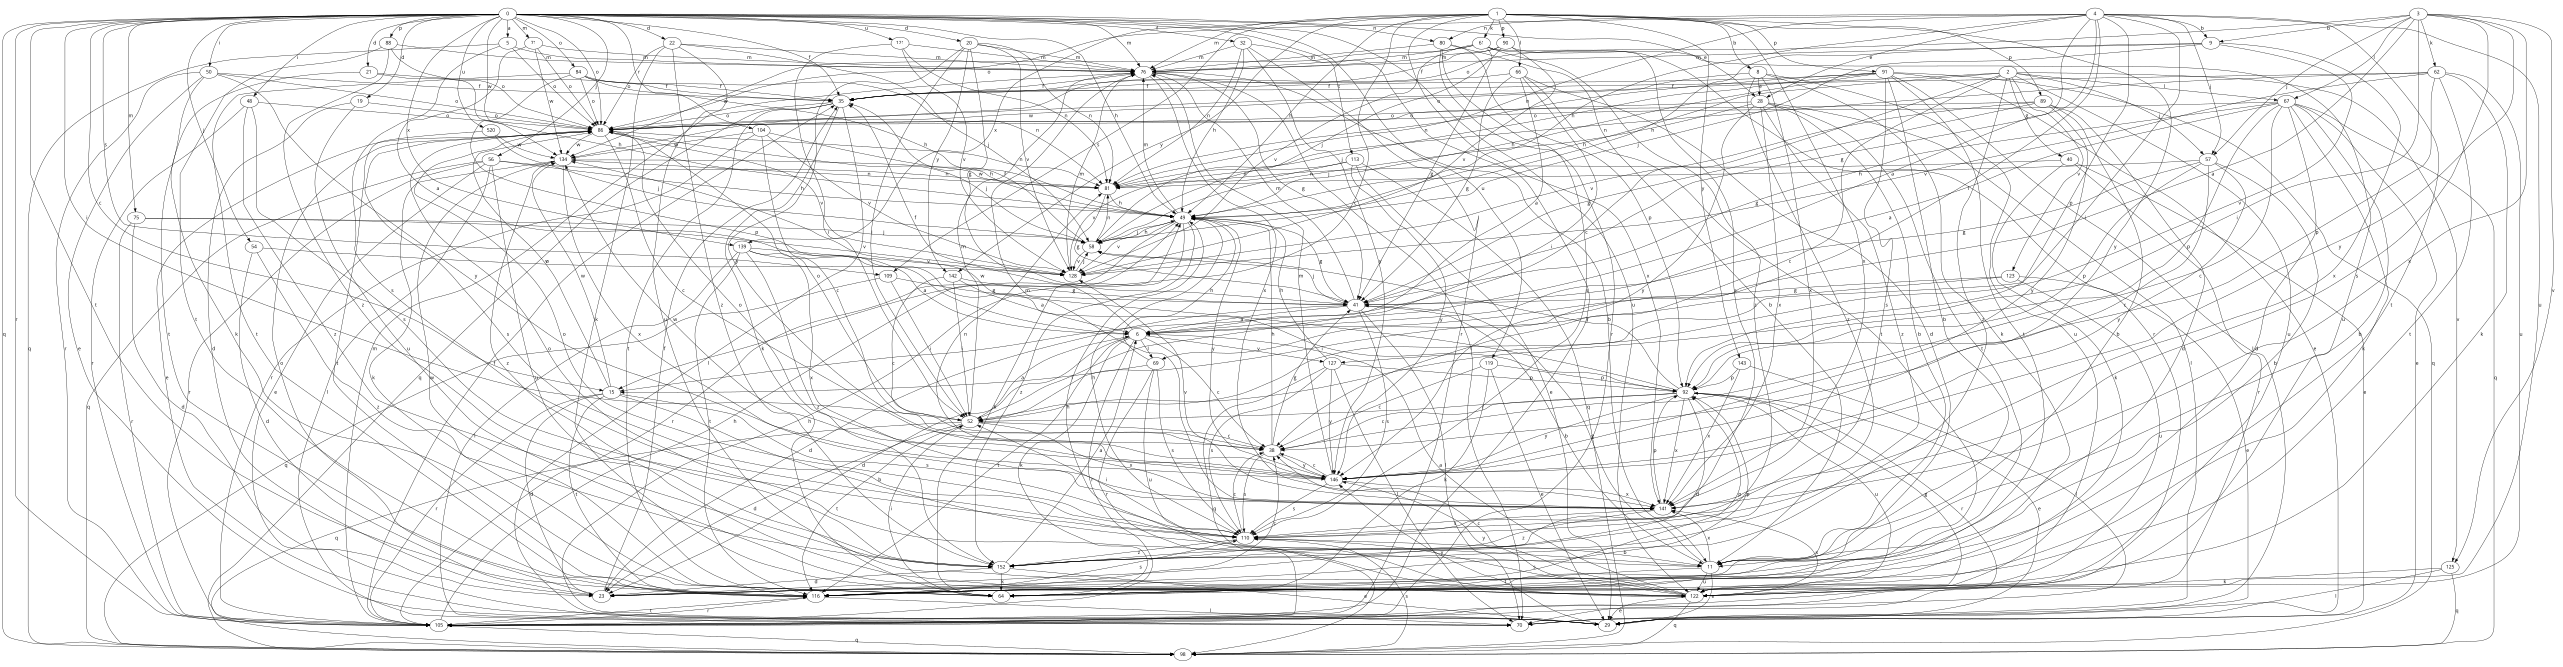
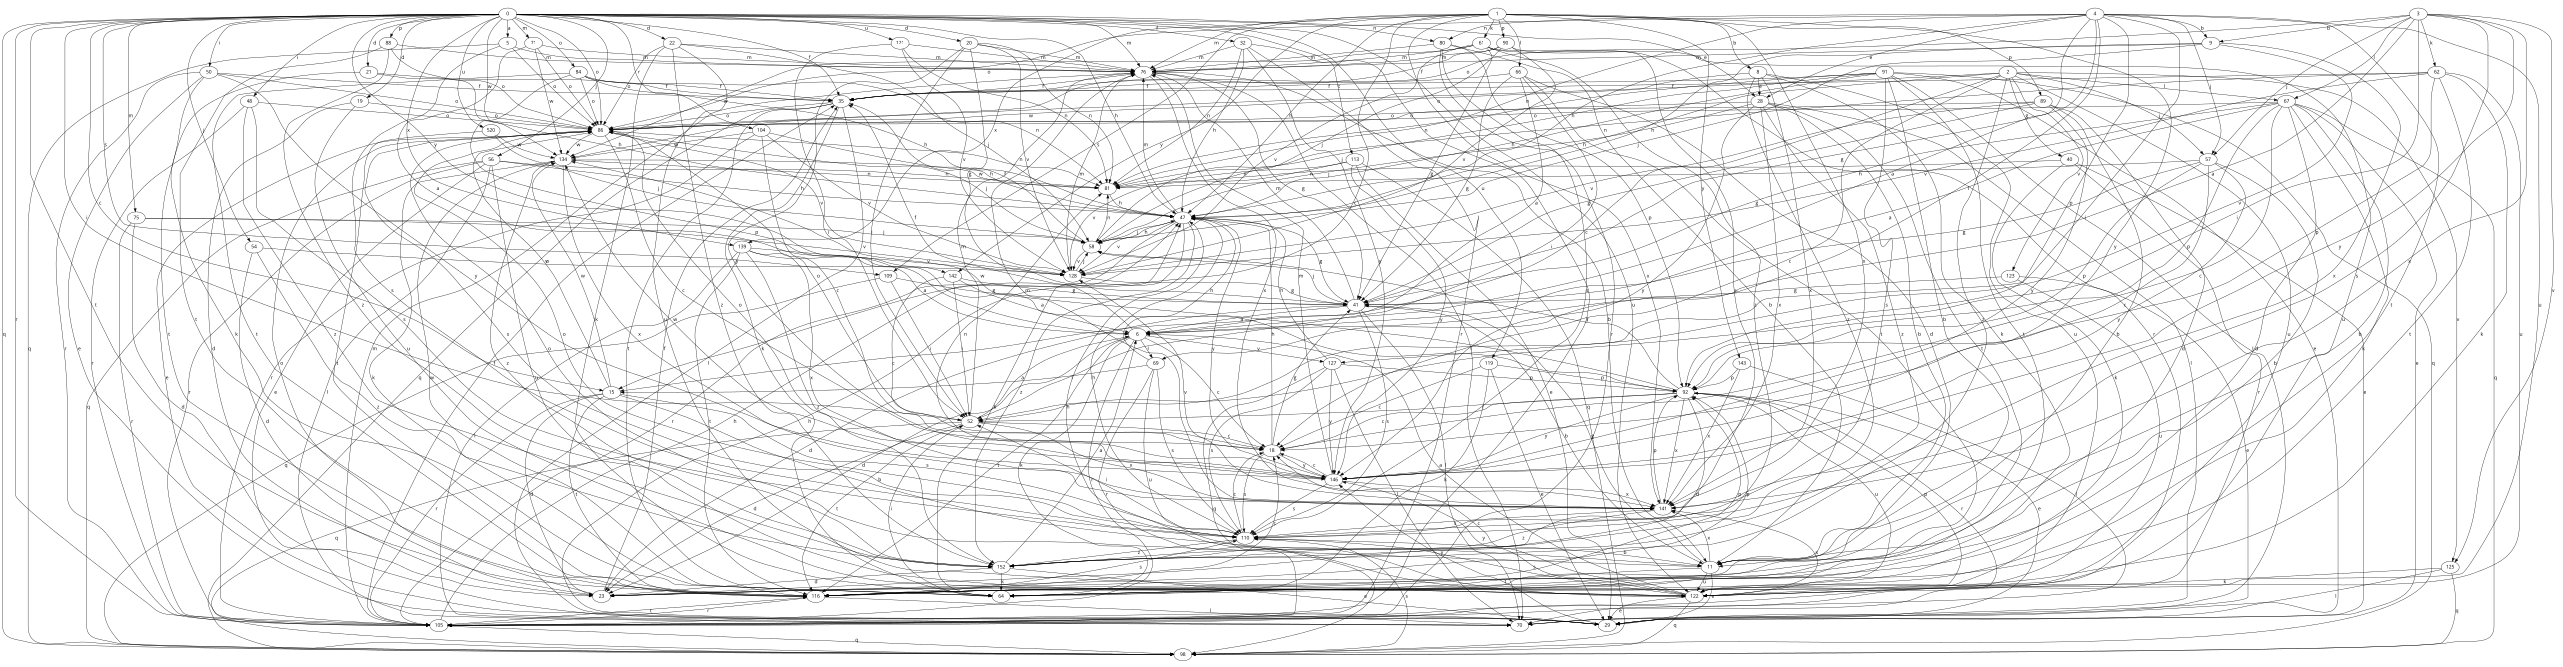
(1753, 28) -> none
(935, 159) -> (541, 201)
(1183, 218) -> (1183, 218)
(1176, 275) -> (1207, 282)
(1564, 321) -> none
(1272, 451) -> (1272, 451)
(1926, 495) -> (1926, 495)
